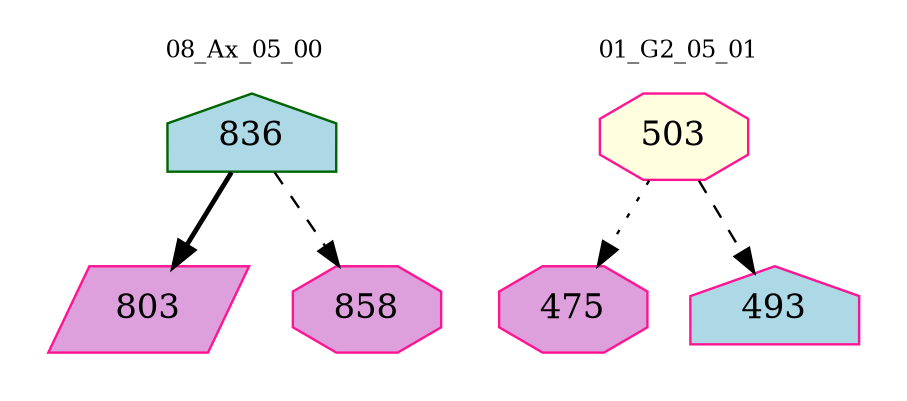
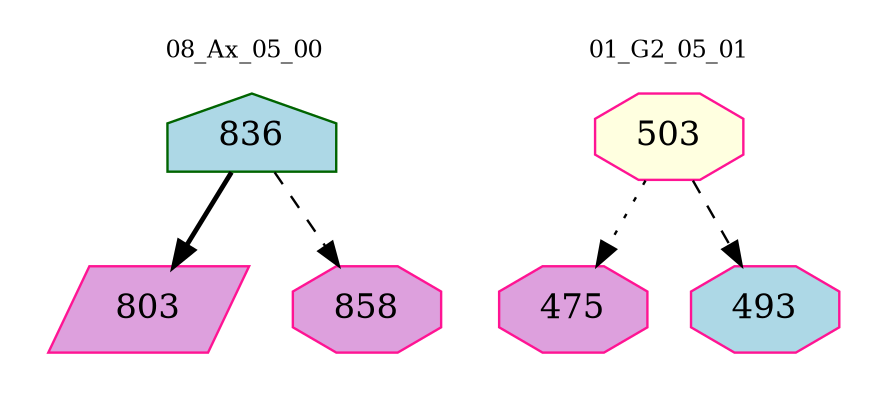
(775, 309) -> (765, 309)
